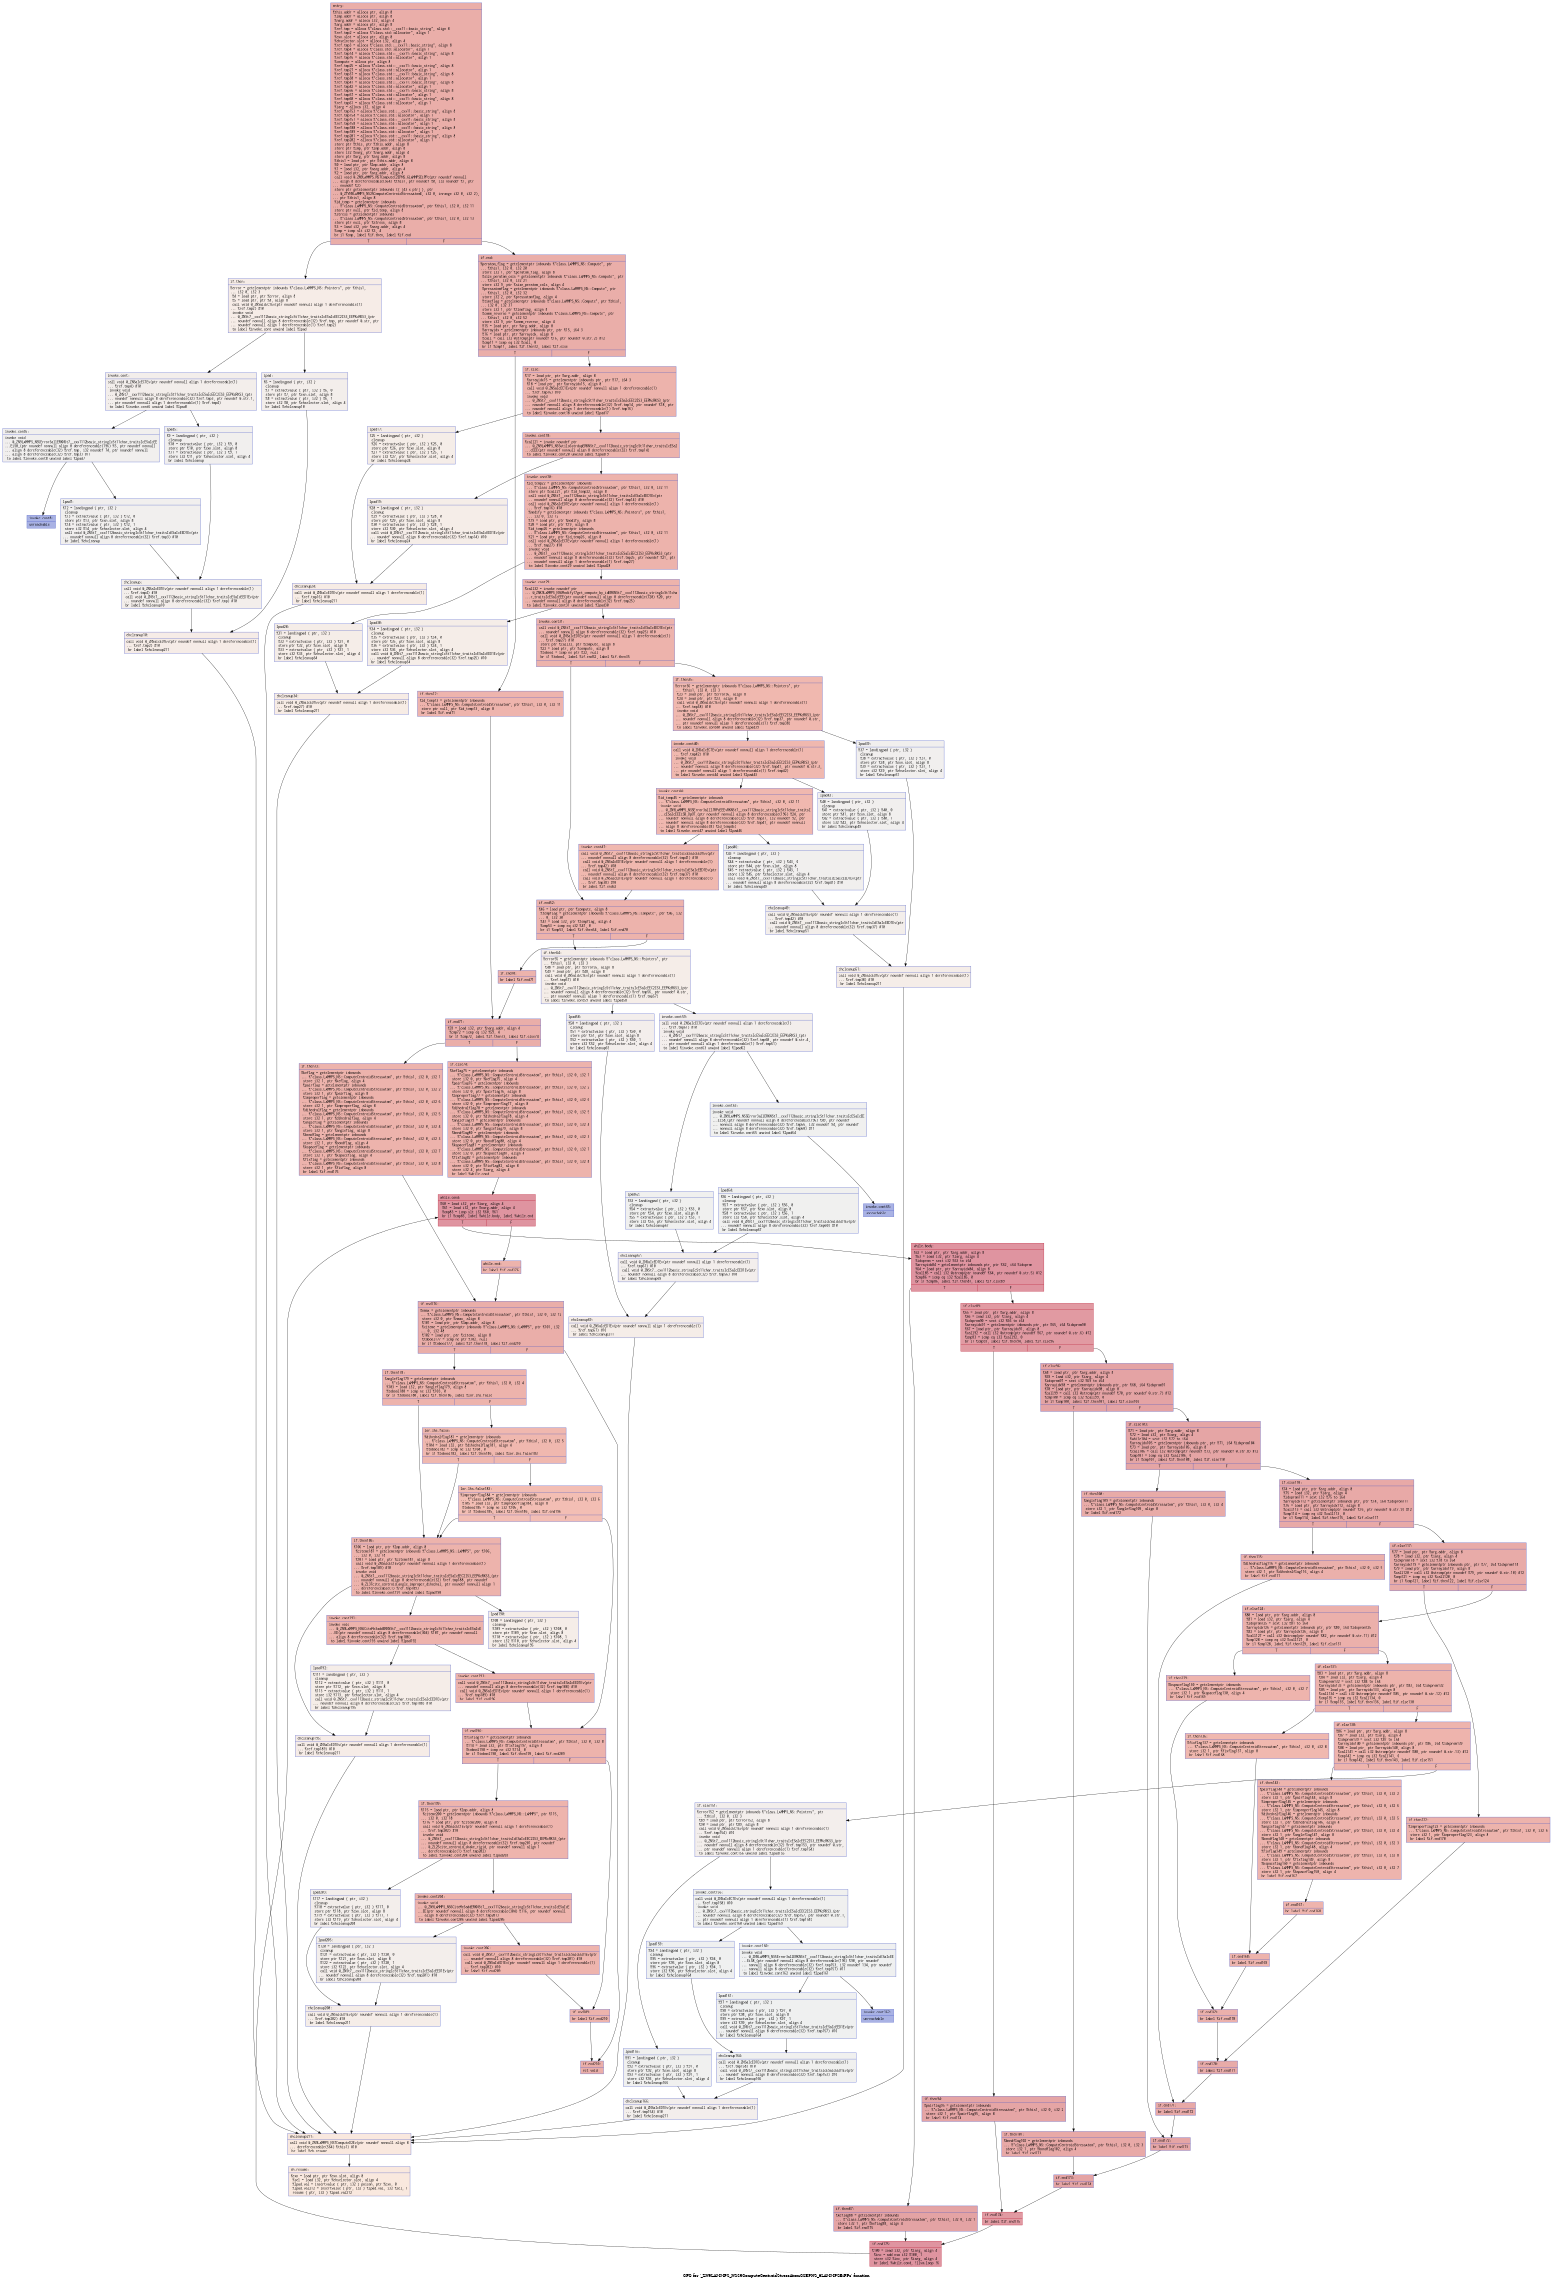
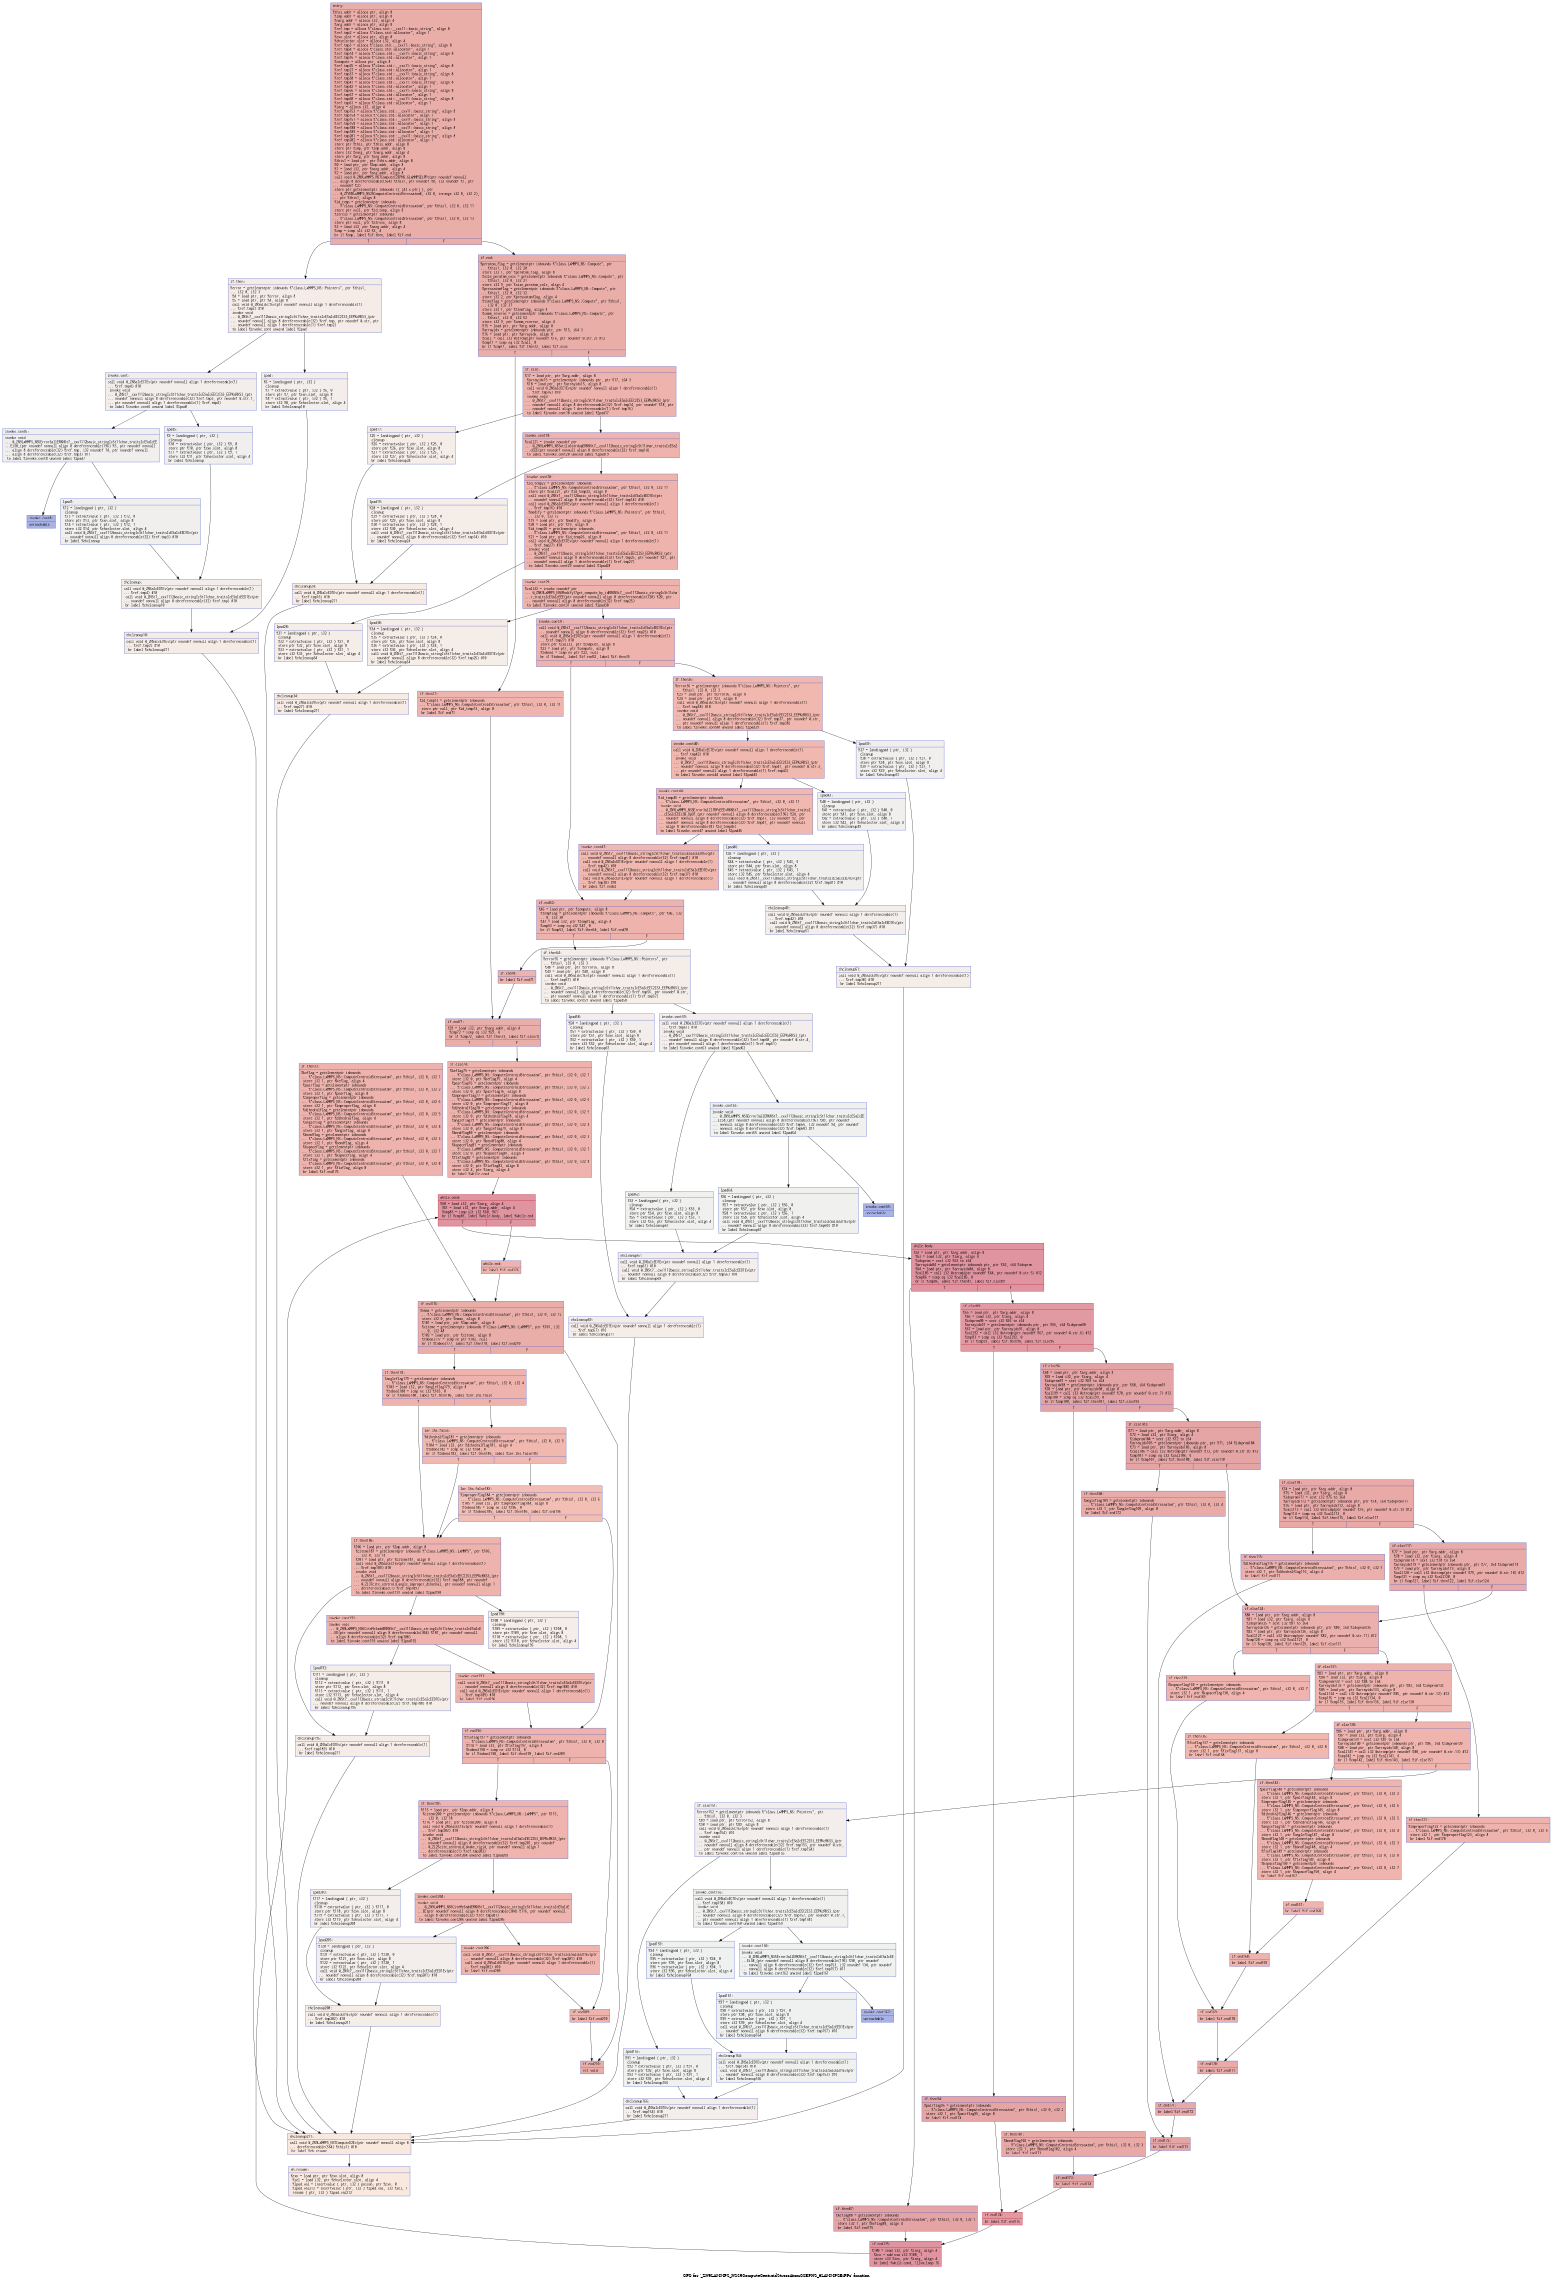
(424, 1048) -> none
none -> (788, 1160)
(1158, 1439) -> (1160, 1439)
(1285, 1470) -> (1229, 1539)
